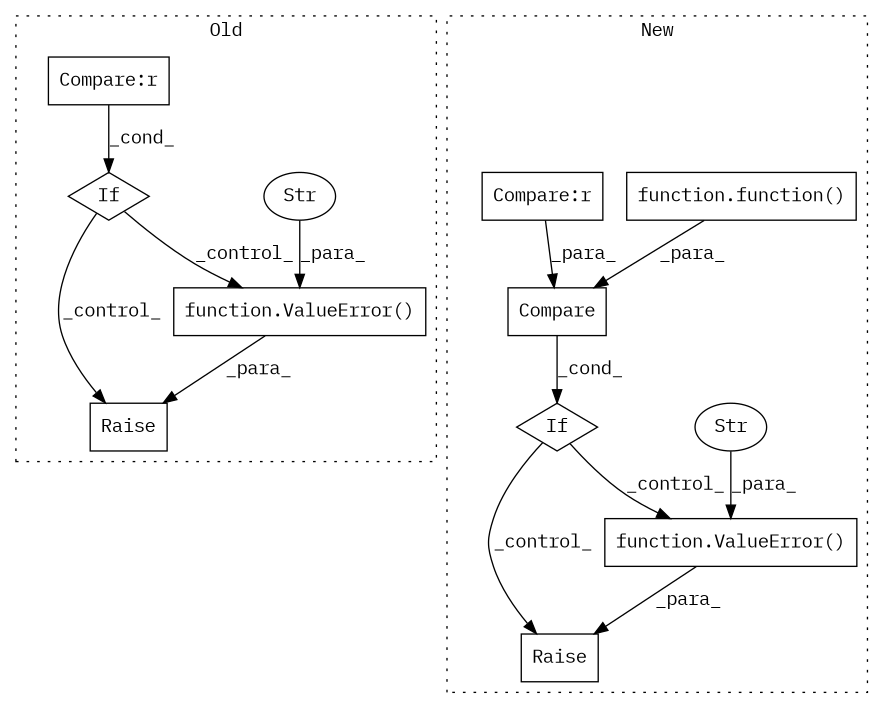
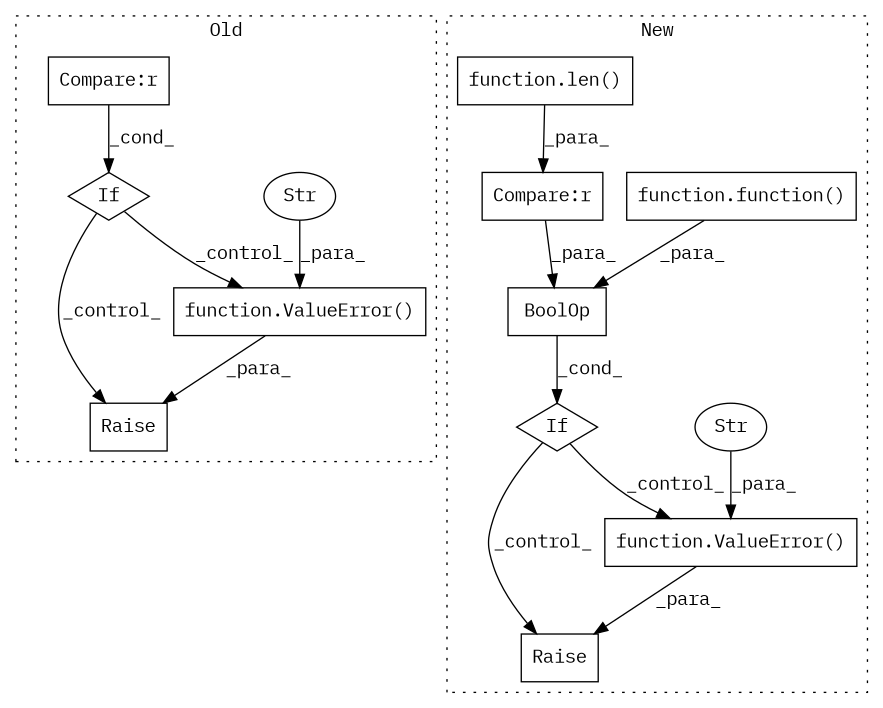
none -> (545, 81)
(557, 312) -> (557, 312)
